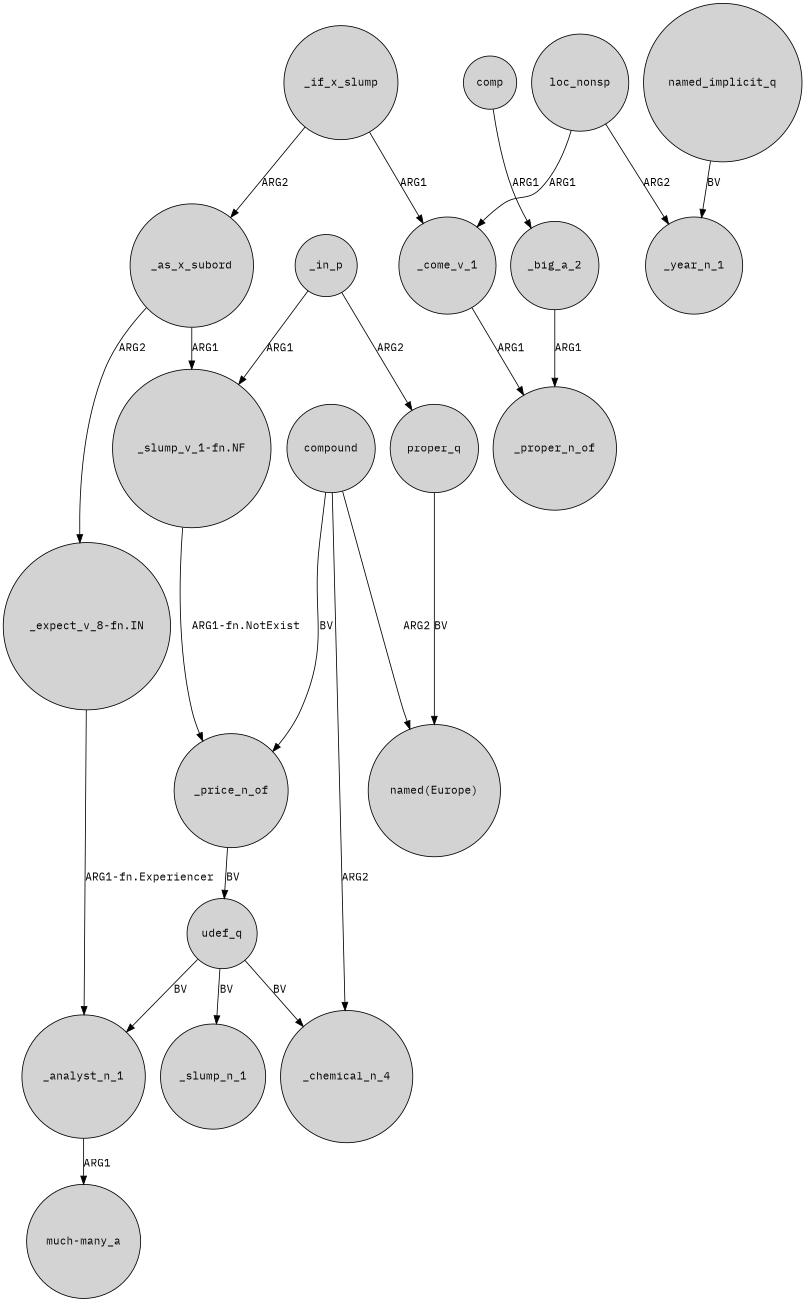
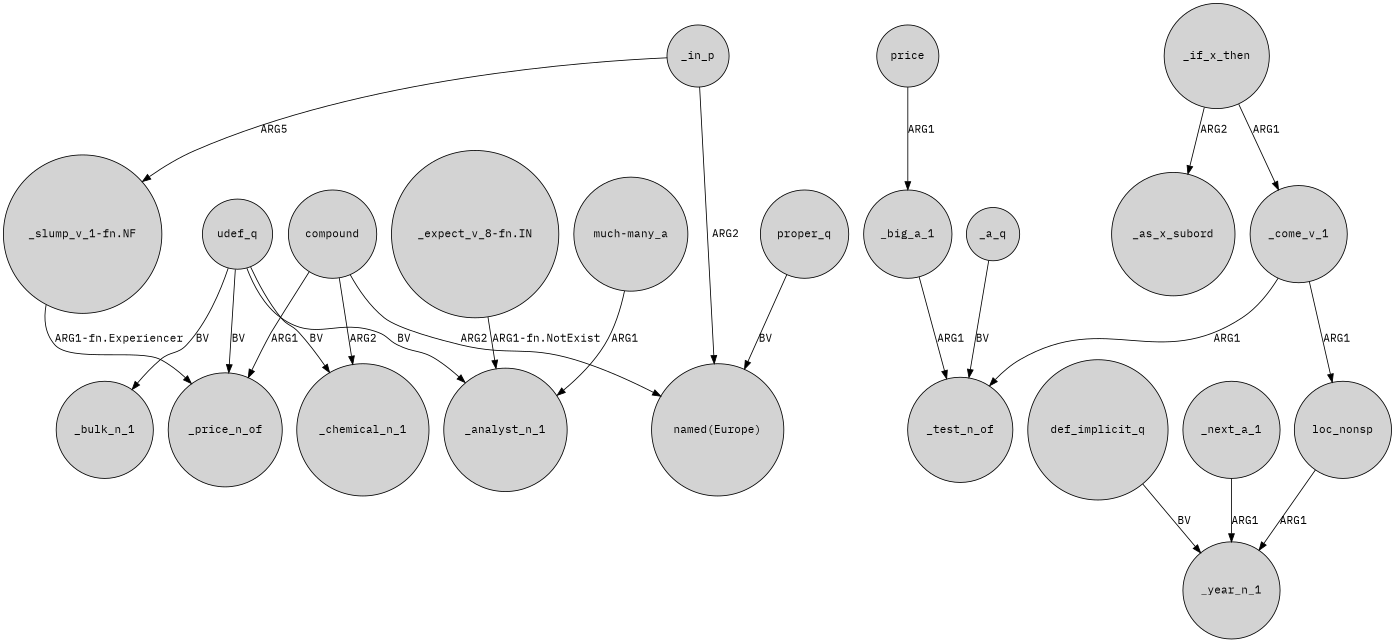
(341, 83) -> (1217, 56)
(490, 83) -> (908, 56)
(723, 83) -> (1098, 430)
(657, 183) -> (1294, 521)
(540, 189) -> (1320, 328)
none -> (993, 234)
(555, 266) -> (908, 234)
(192, 344) -> none
(280, 348) -> (274, 130)
(375, 348) -> (707, 221)
(91, 414) -> none
none -> (1231, 430)
(555, 448) -> (960, 430)
(246, 626) -> (119, 339)
(327, 626) -> (285, 339)
(226, 869) -> (232, 317)
(150, 878) -> (547, 339)
(213, 1077) -> (105, 430)
(347, 1077) -> (363, 430)
(84, 1157) -> (604, 346)
